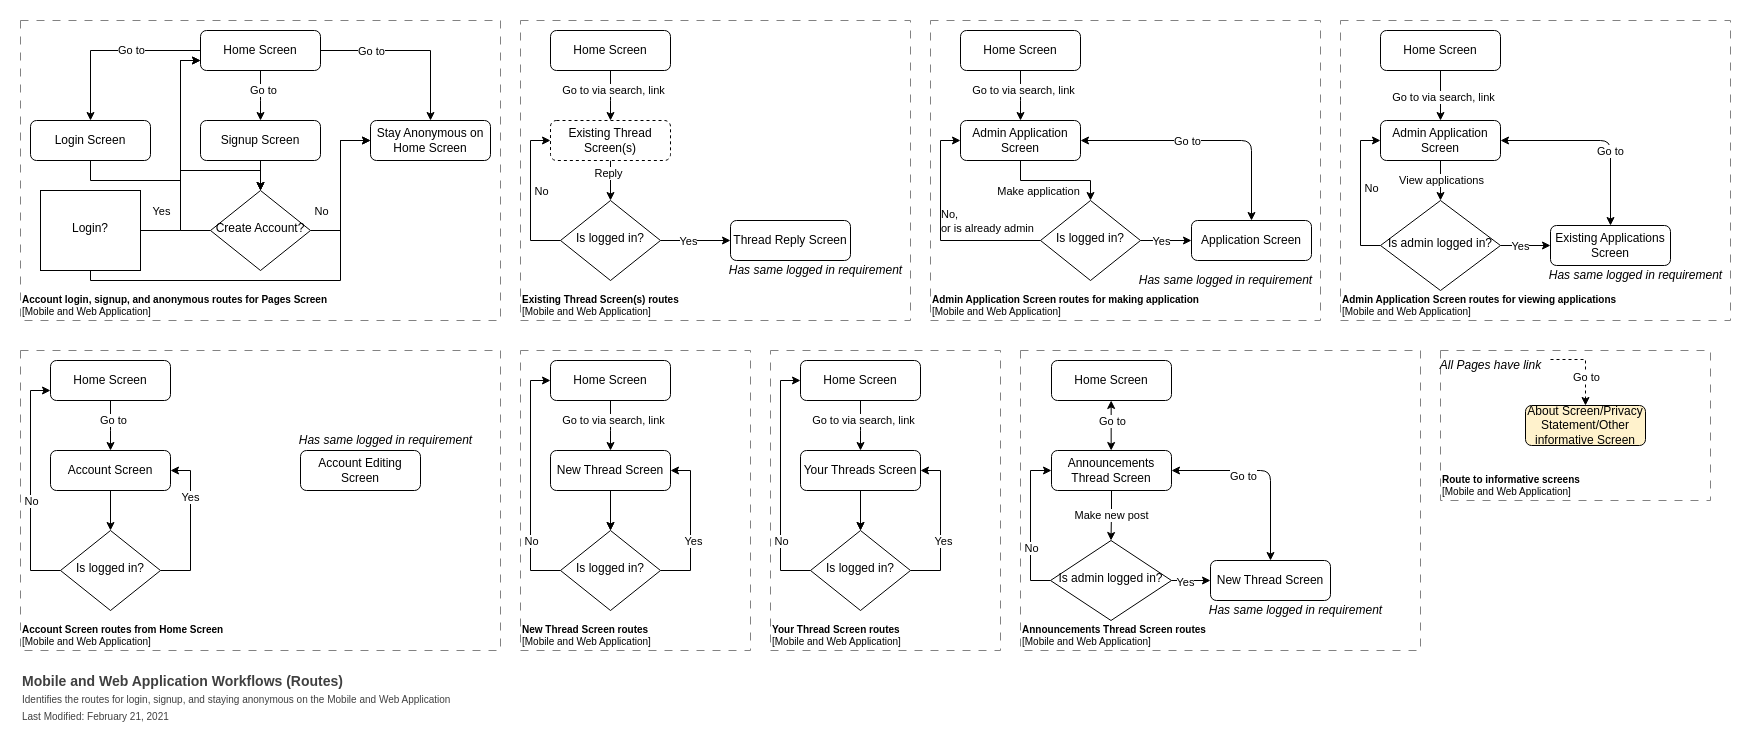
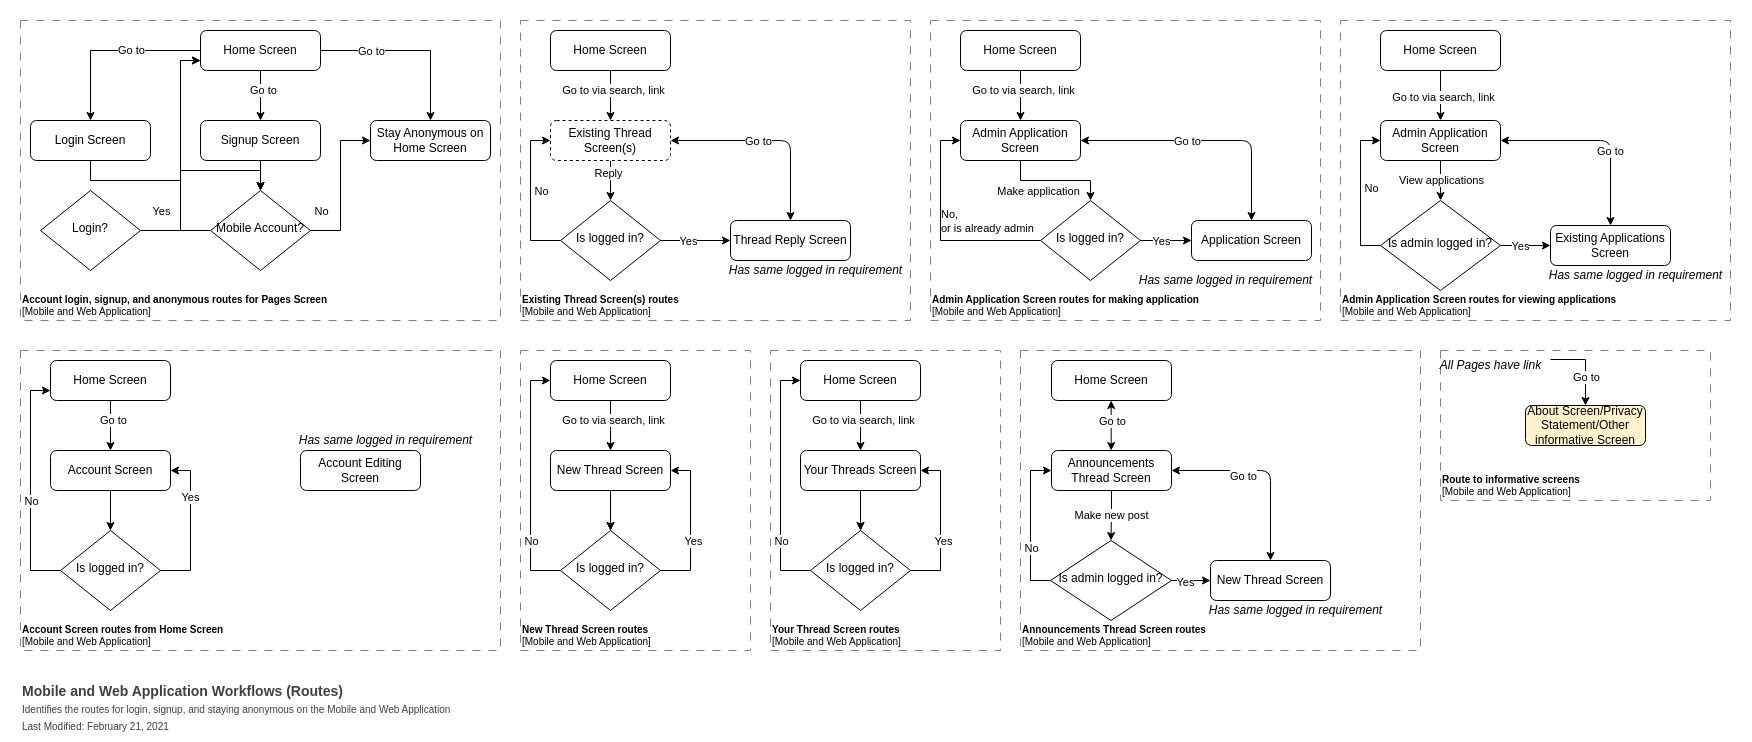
none -> (765, 141)
(261, 229) -> (261, 229)
(91, 231) -> (91, 231)
(235, 281) -> none
(1575, 360) -> (1575, 360)
(241, 696) -> (241, 706)
